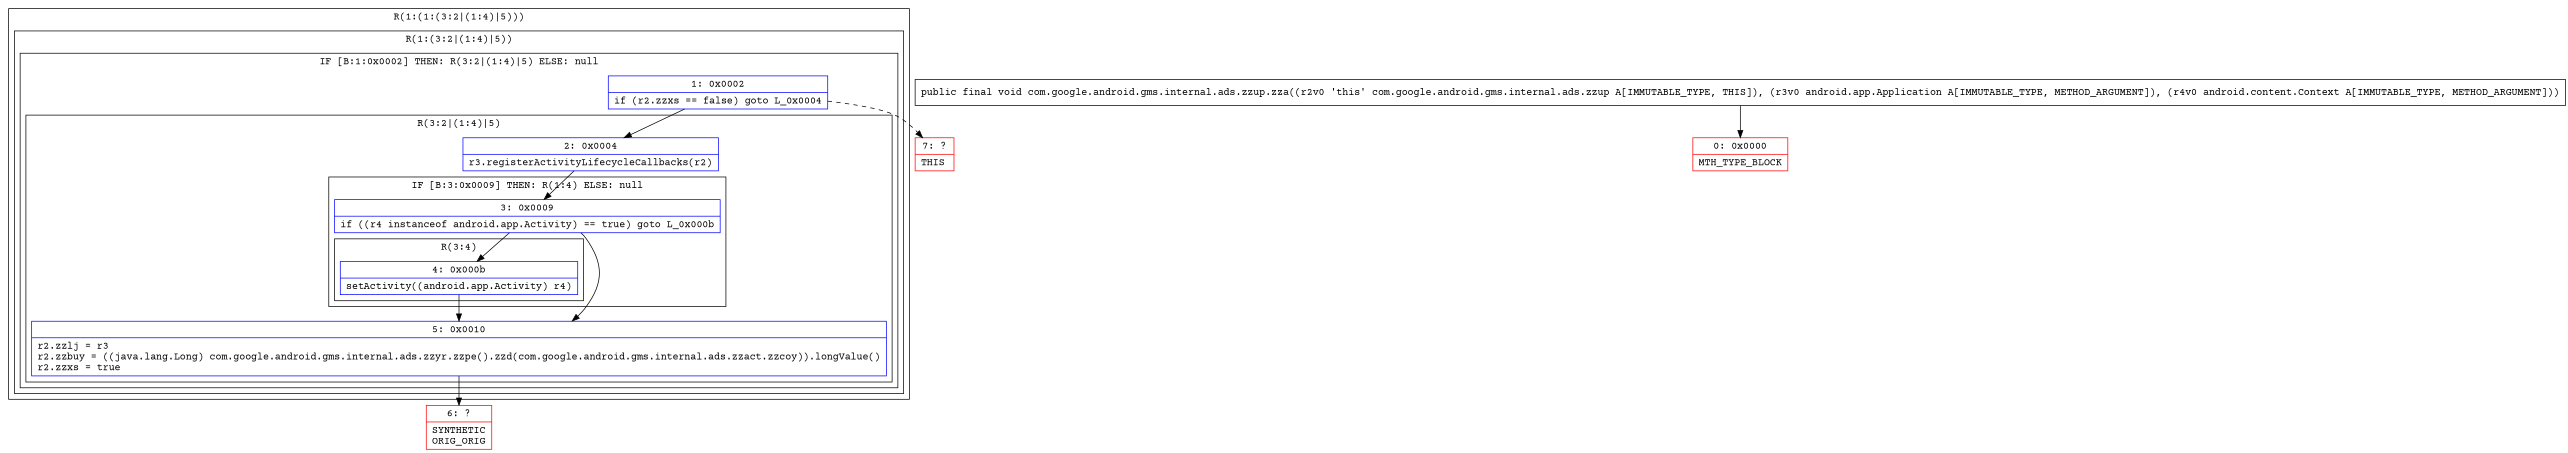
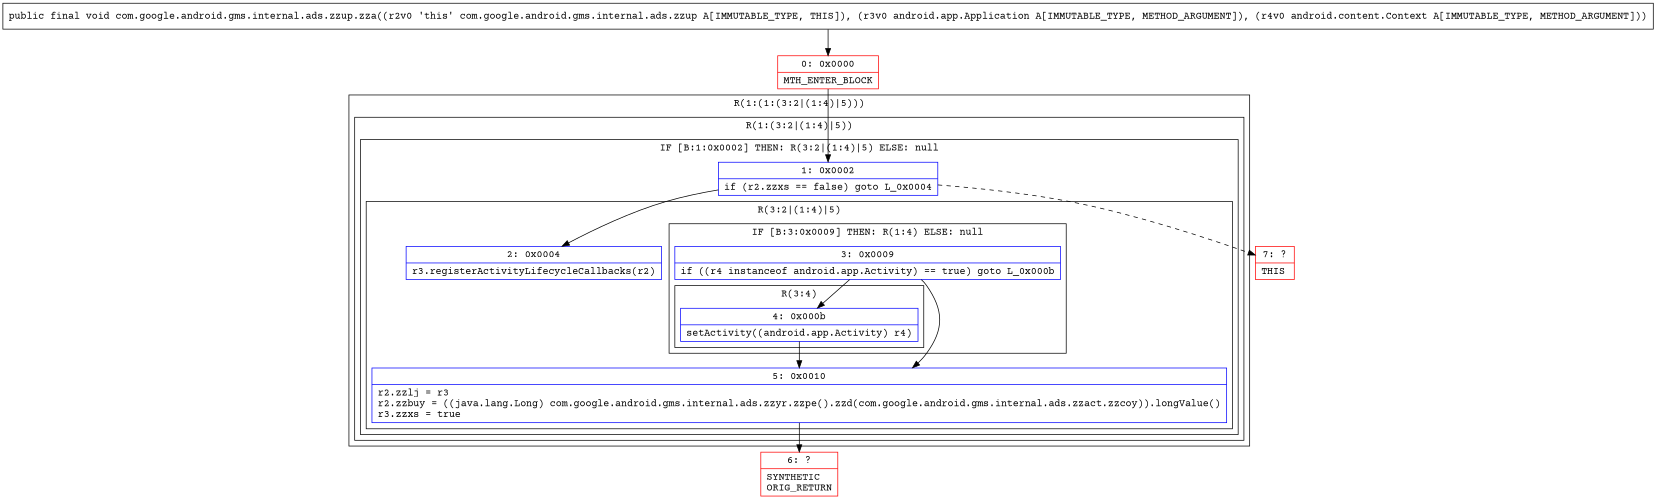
none -> (828, 122)
(1740, 162) -> (828, 80)
(562, 183) -> none
(79, 367) -> (419, 414)
(459, 441) -> (799, 487)
